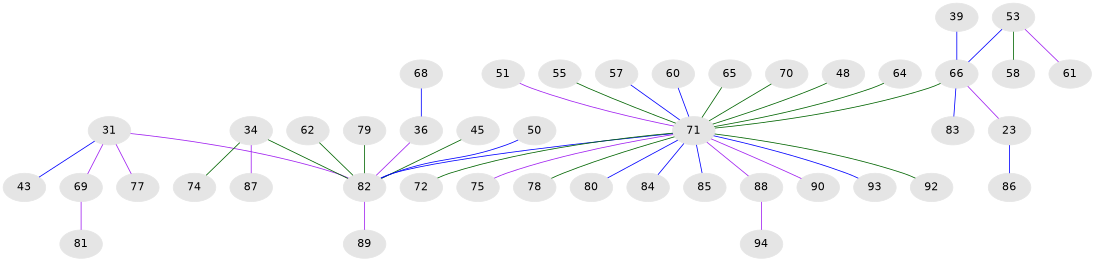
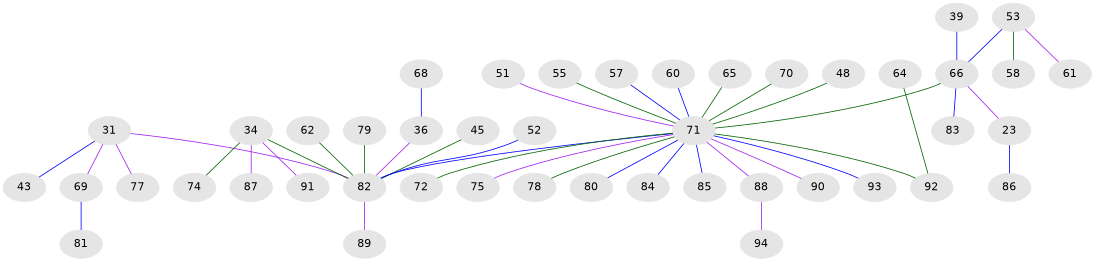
(800, 109) -> (916, 131)
(535, 131) -> (535, 131)
none -> (308, 187)
(81, 216) -> (81, 216)
